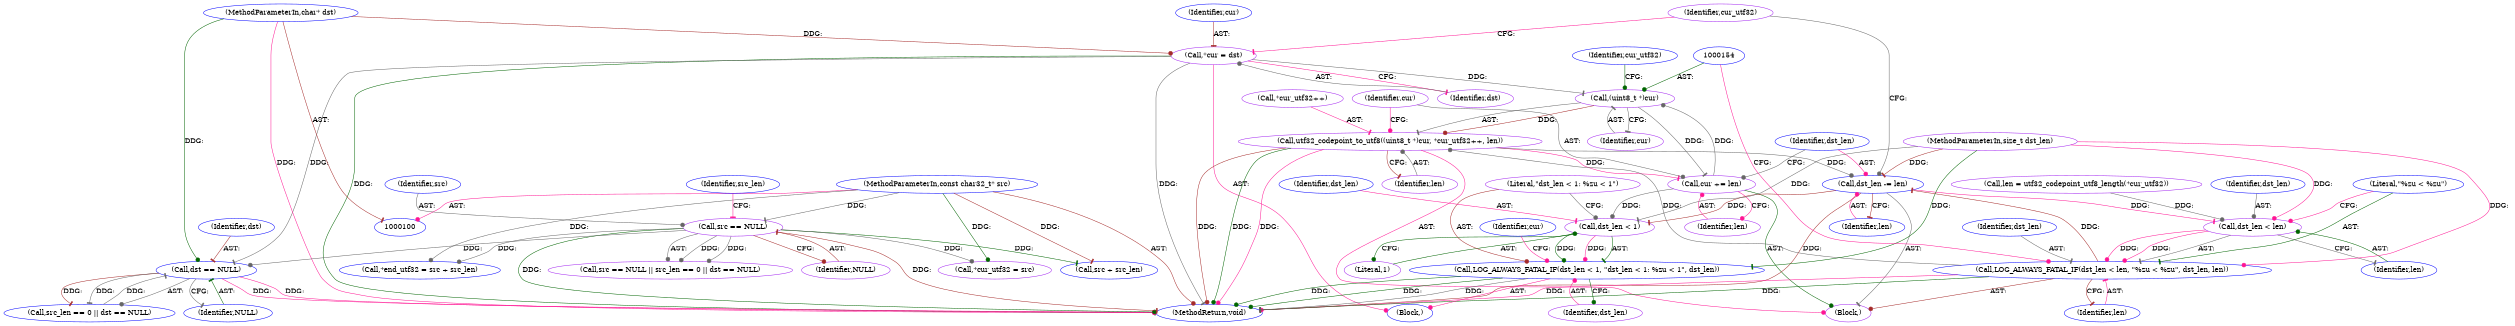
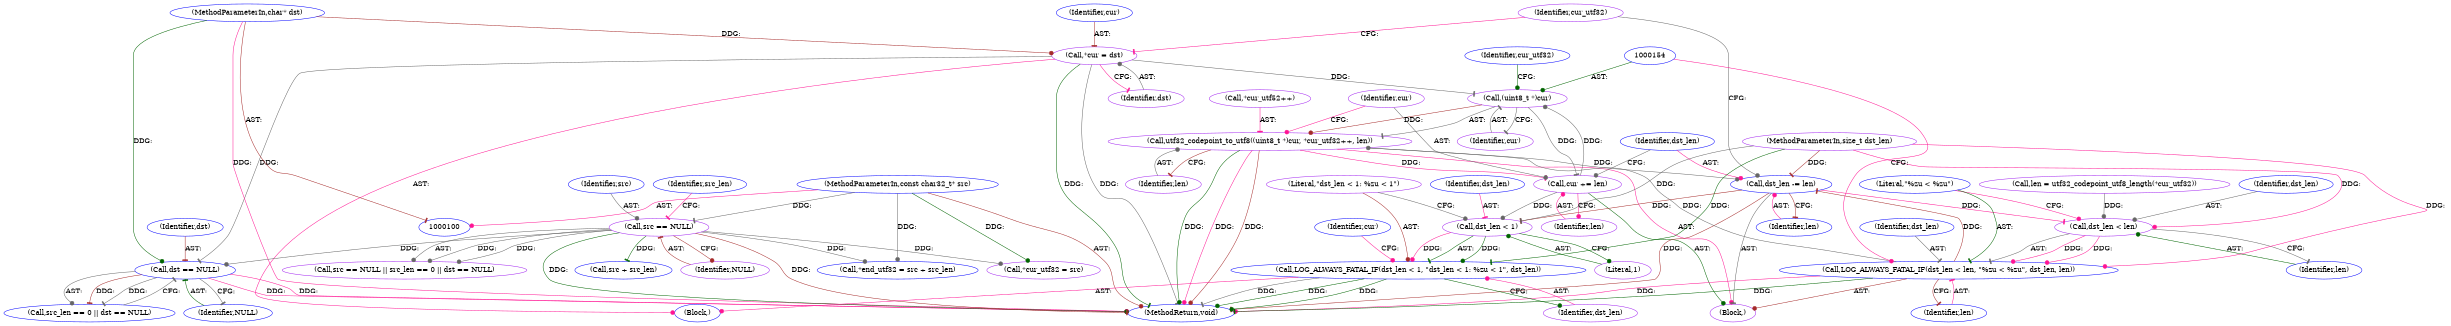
(1293, 99) -> (1260, 99)
(1022, 227) -> none
(137, 292) -> (173, 292)
